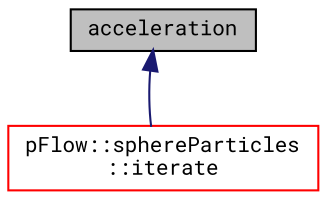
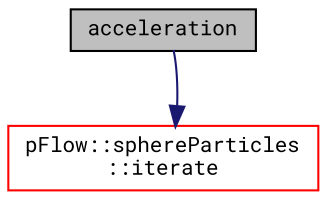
(149, 99) -> (177, 78)
